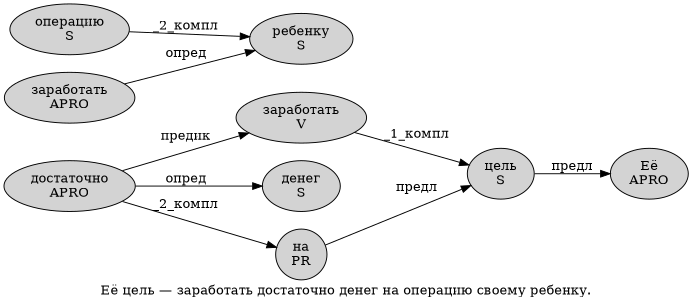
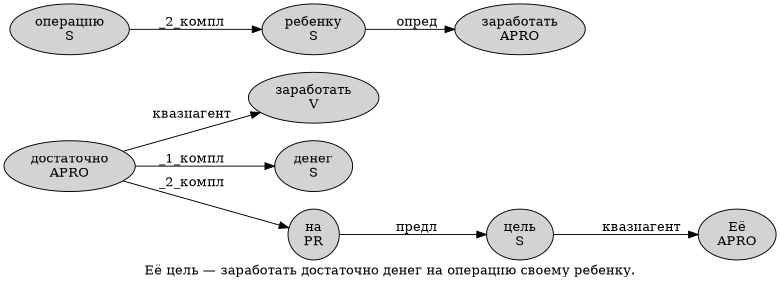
(185, 68) -> (405, 29)
(186, 136) -> (192, 114)
(407, 147) -> none
(572, 167) -> (642, 227)
(186, 179) -> (192, 159)
